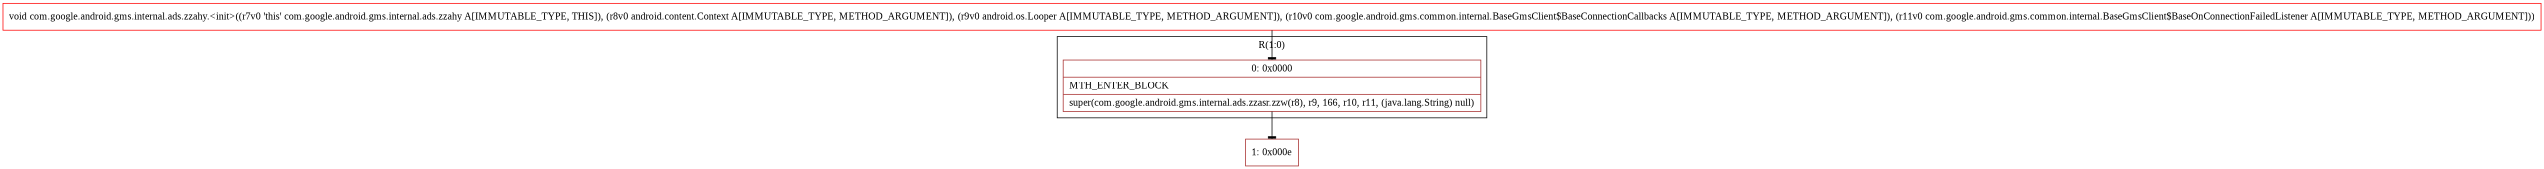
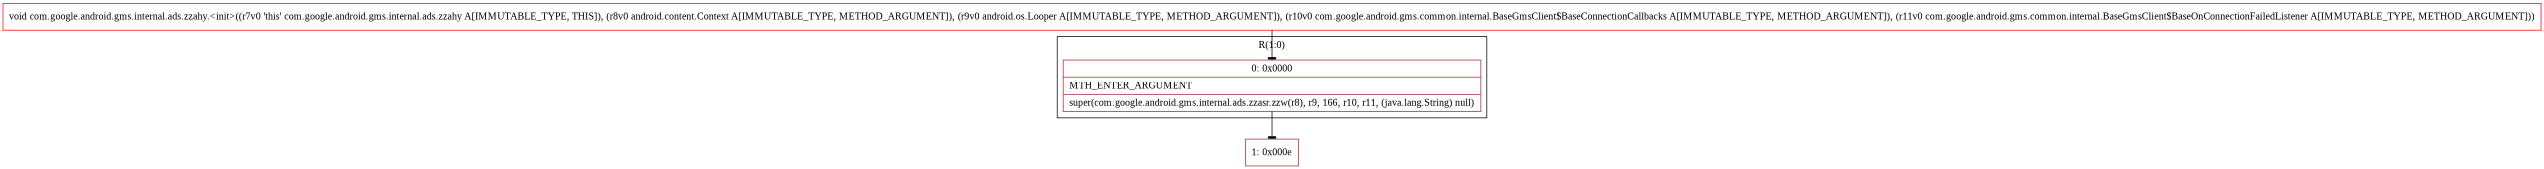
(1119, 85) -> (1131, 85)
